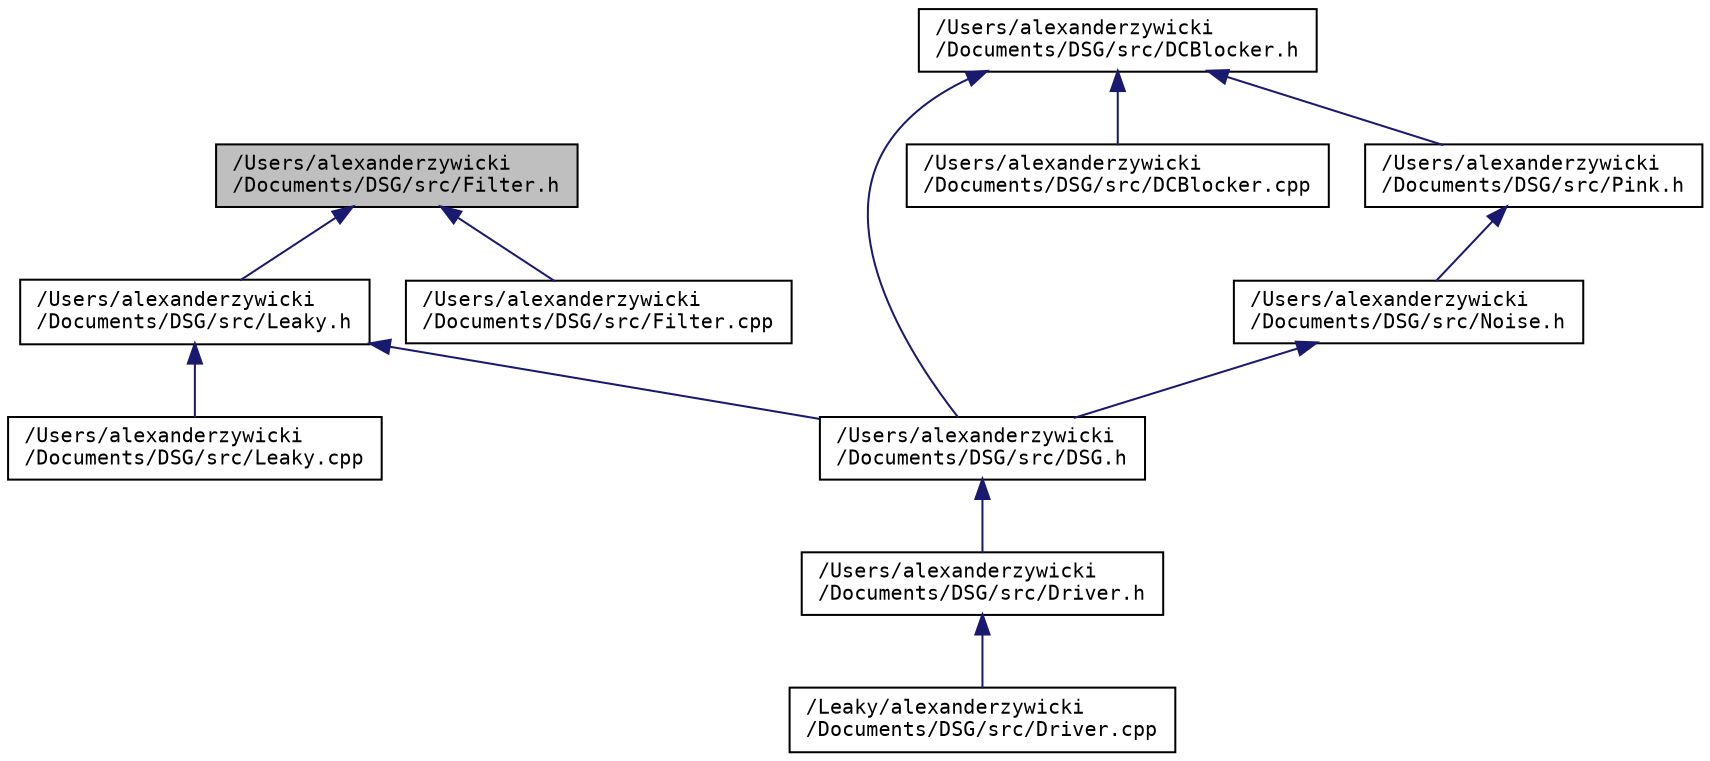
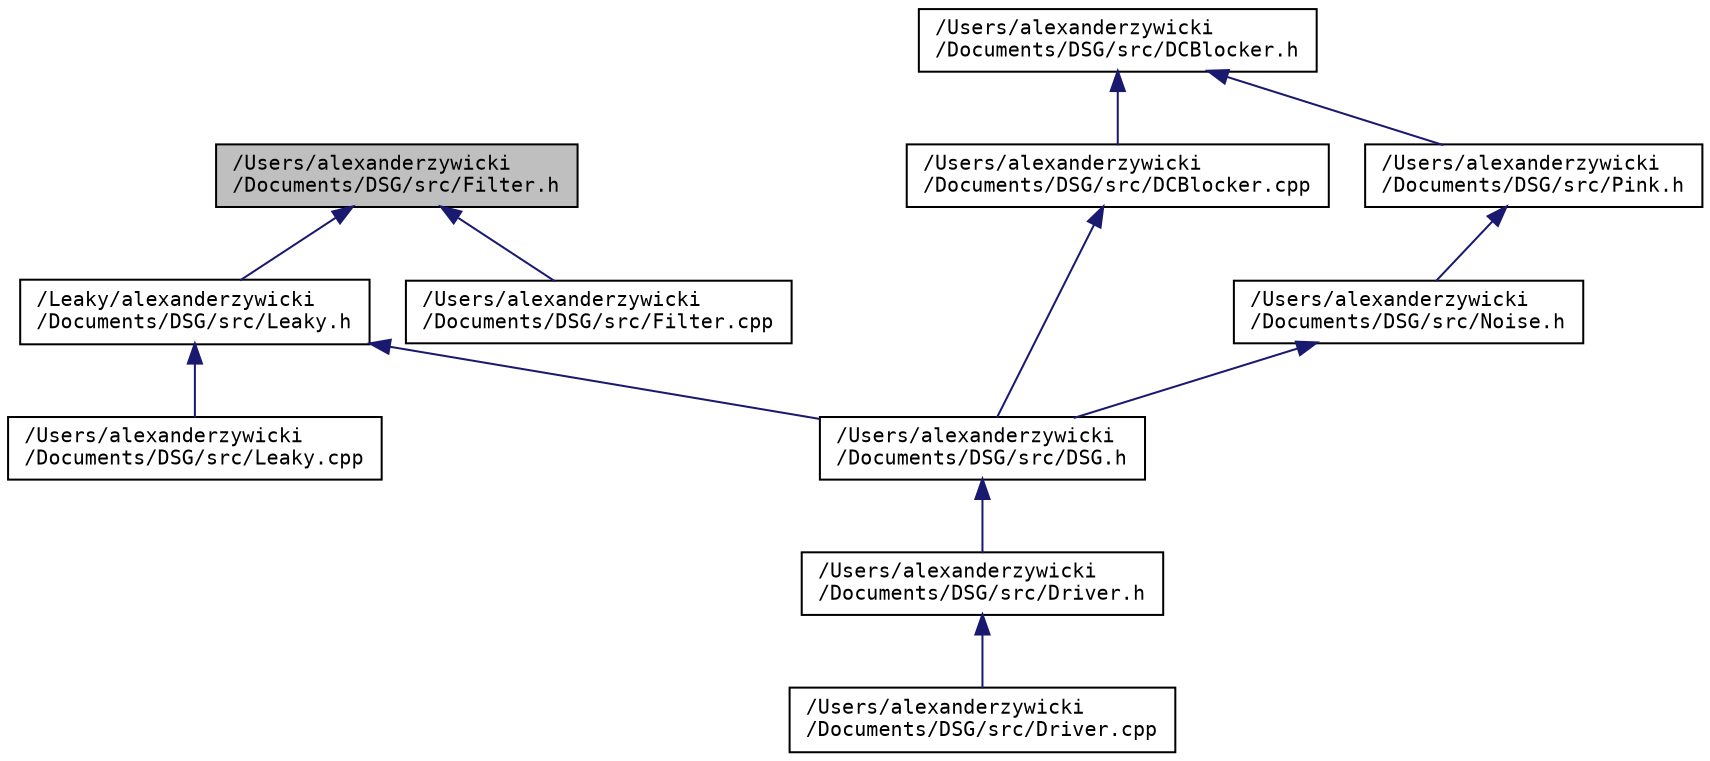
(870, 238) -> (1045, 321)
(195, 312) -> (195, 312)
(982, 720) -> (982, 720)
